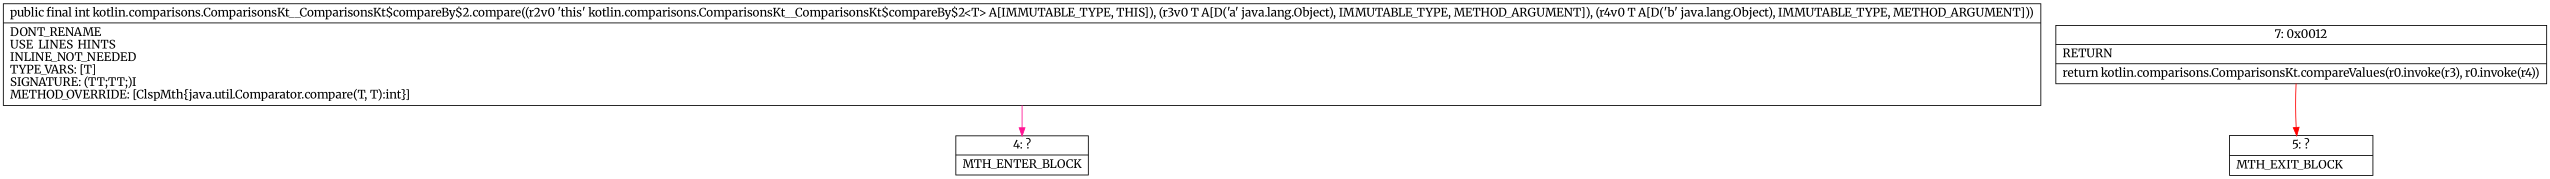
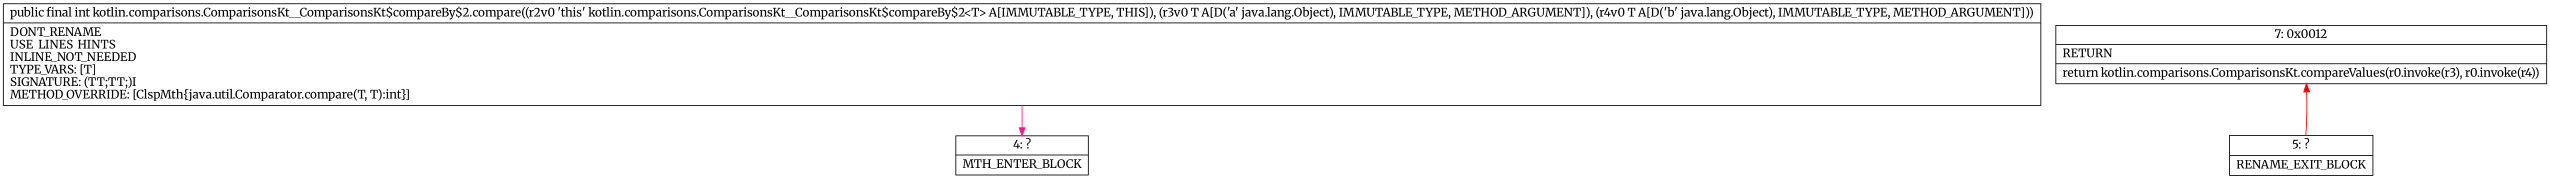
(2296, 105) -> (2307, 114)
(2290, 165) -> (2301, 165)
